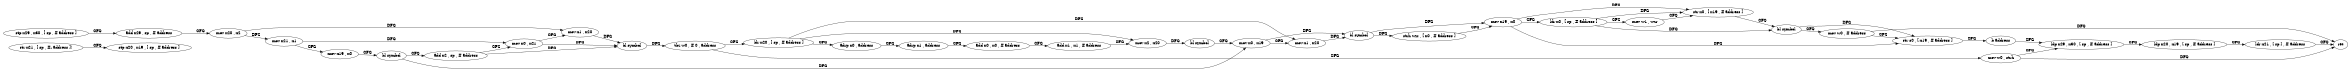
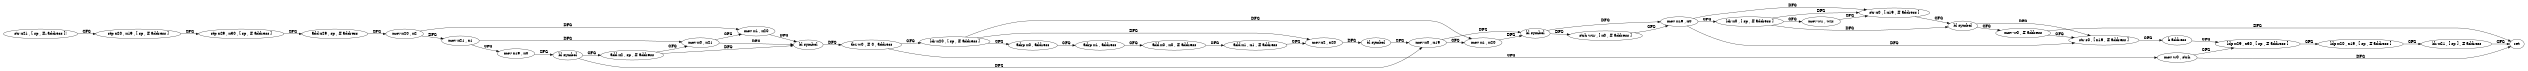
none -> (188, 34)
